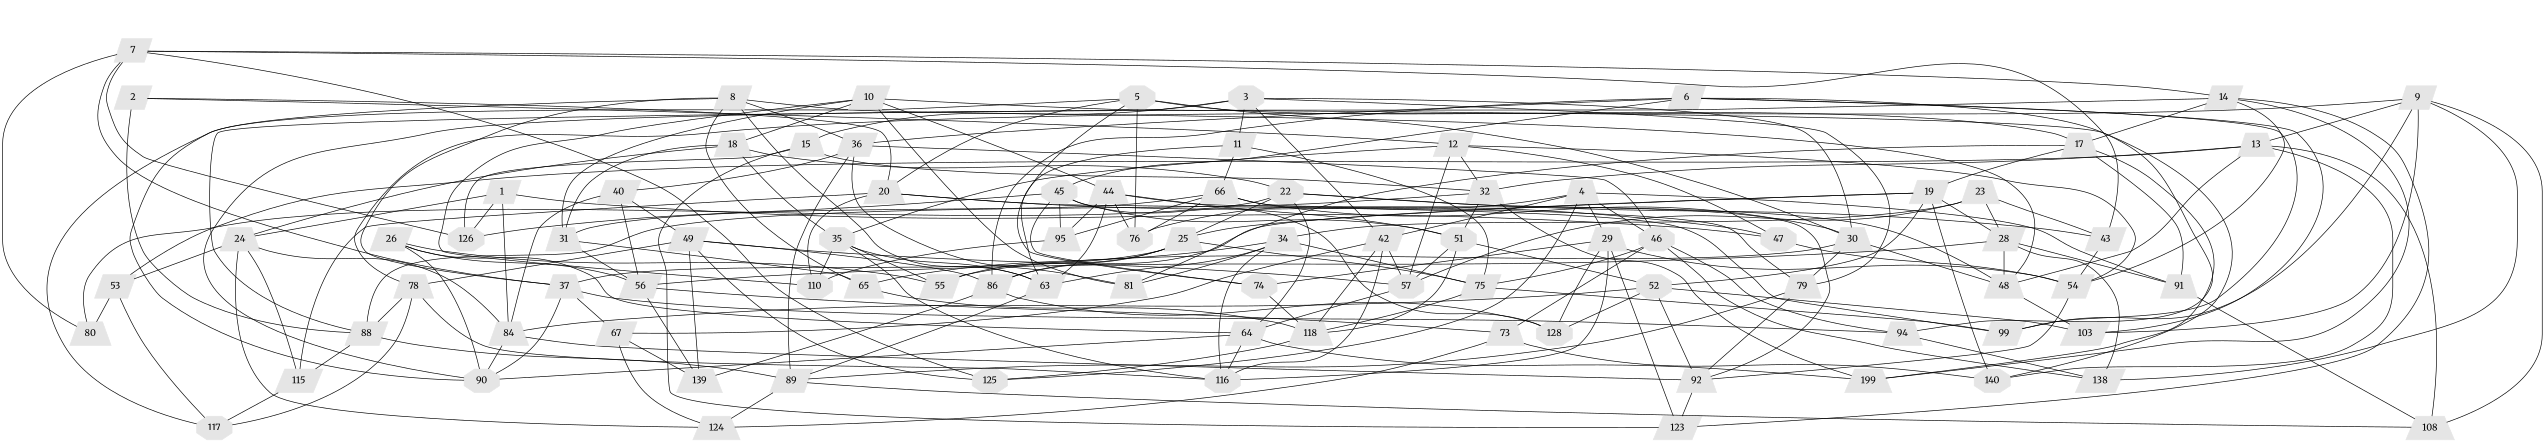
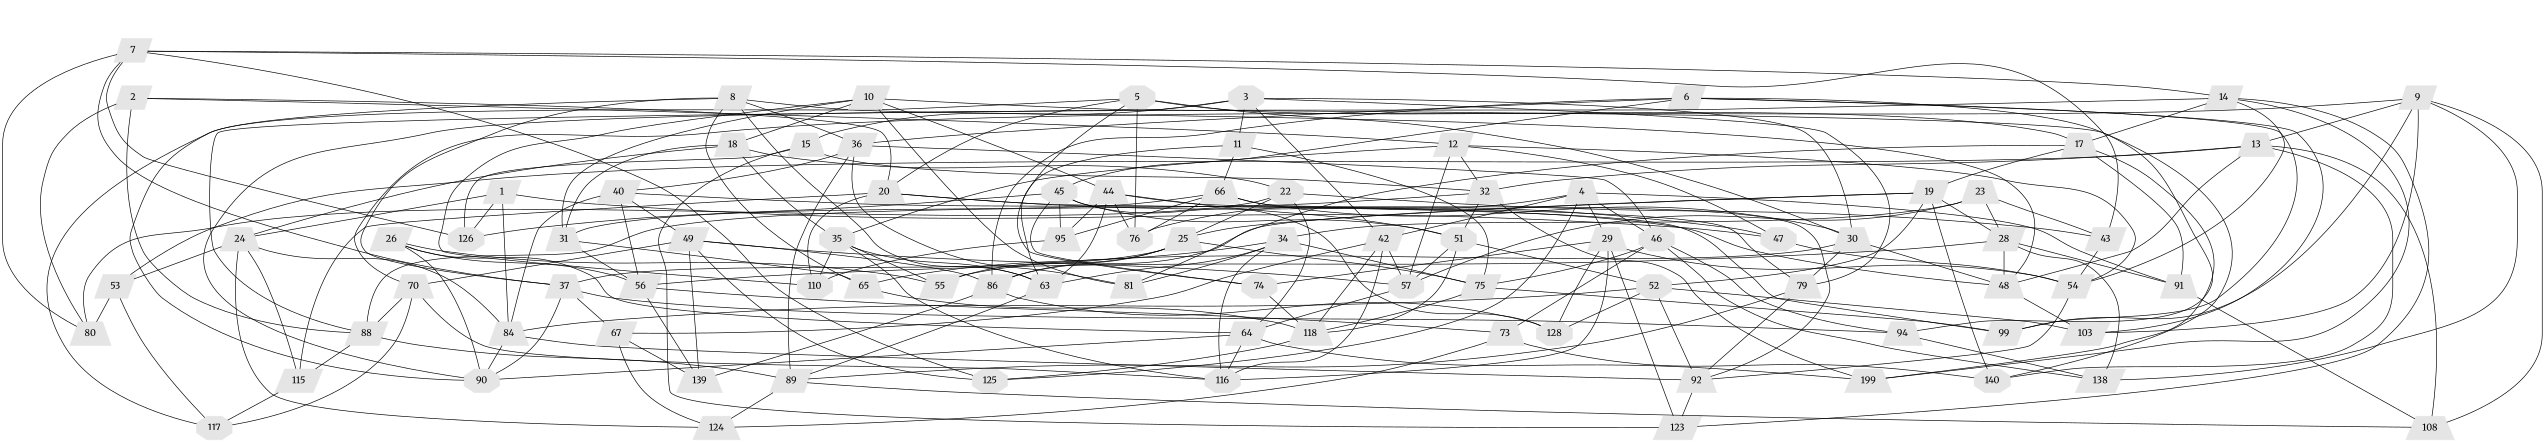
none -> (41, 200)
(1653, 209) -> (1316, 207)
(414, 286) -> (414, 286)
